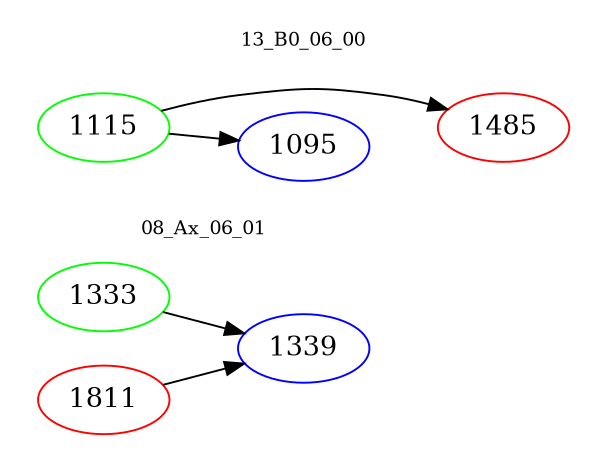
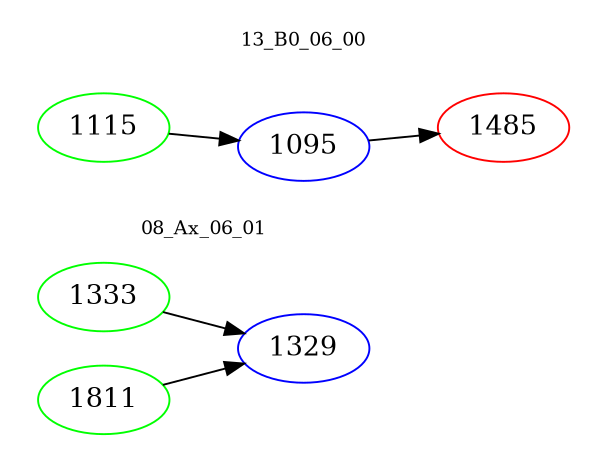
(295, 90) -> (394, 138)
(304, 348) -> (304, 348)
(104, 400) -> (104, 400)
